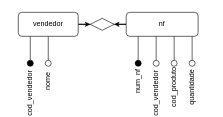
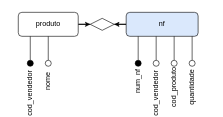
(48, 24) -> (48, 24)
(162, 24) -> (162, 24)
